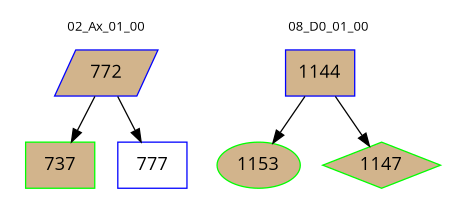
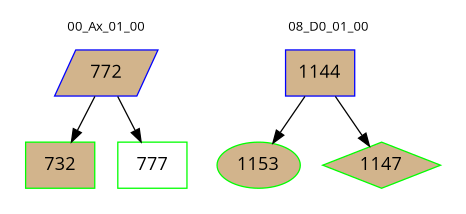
(106, 28) -> (106, 28)
(60, 165) -> (60, 165)
(152, 165) -> (152, 165)
